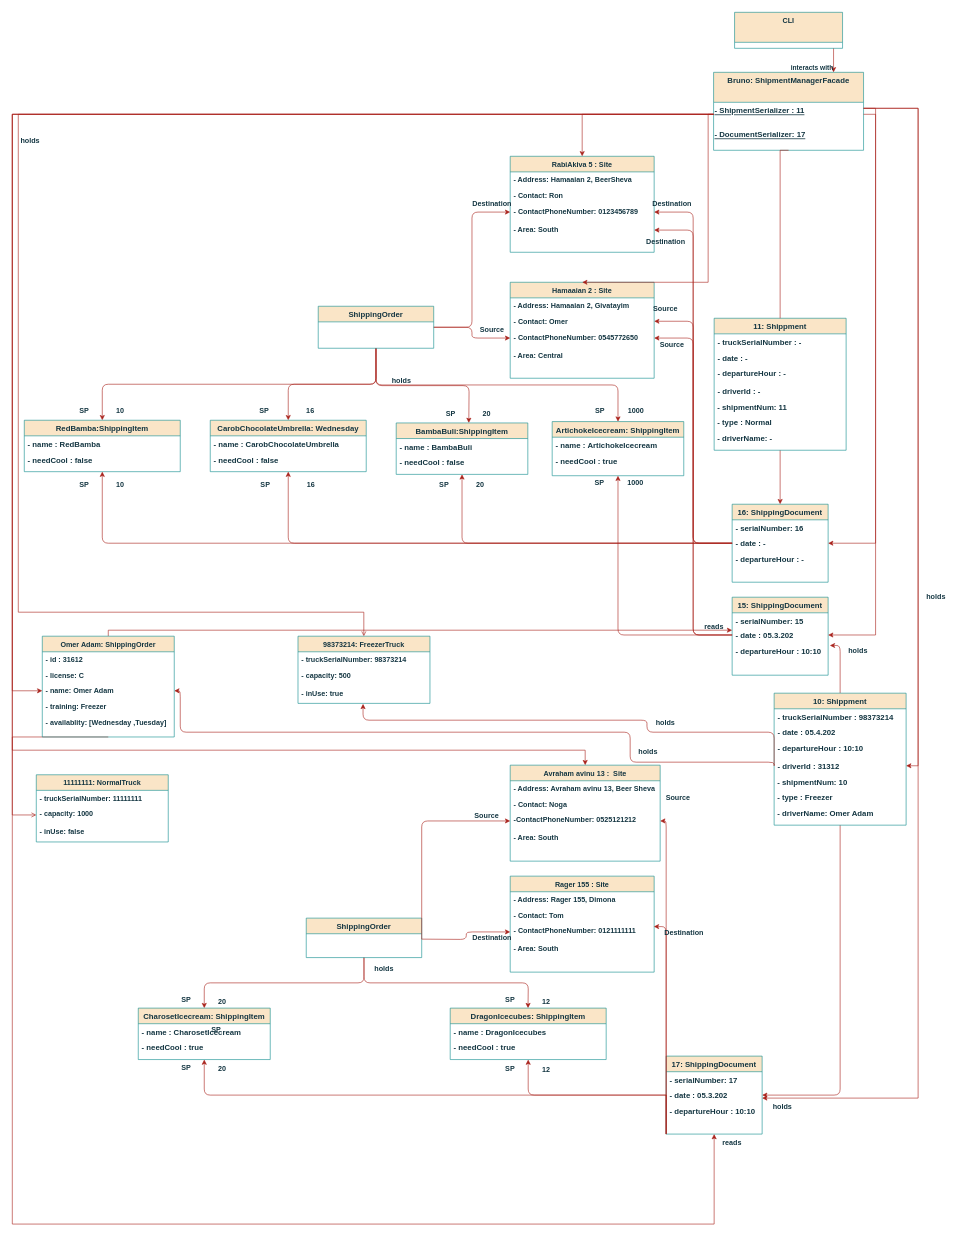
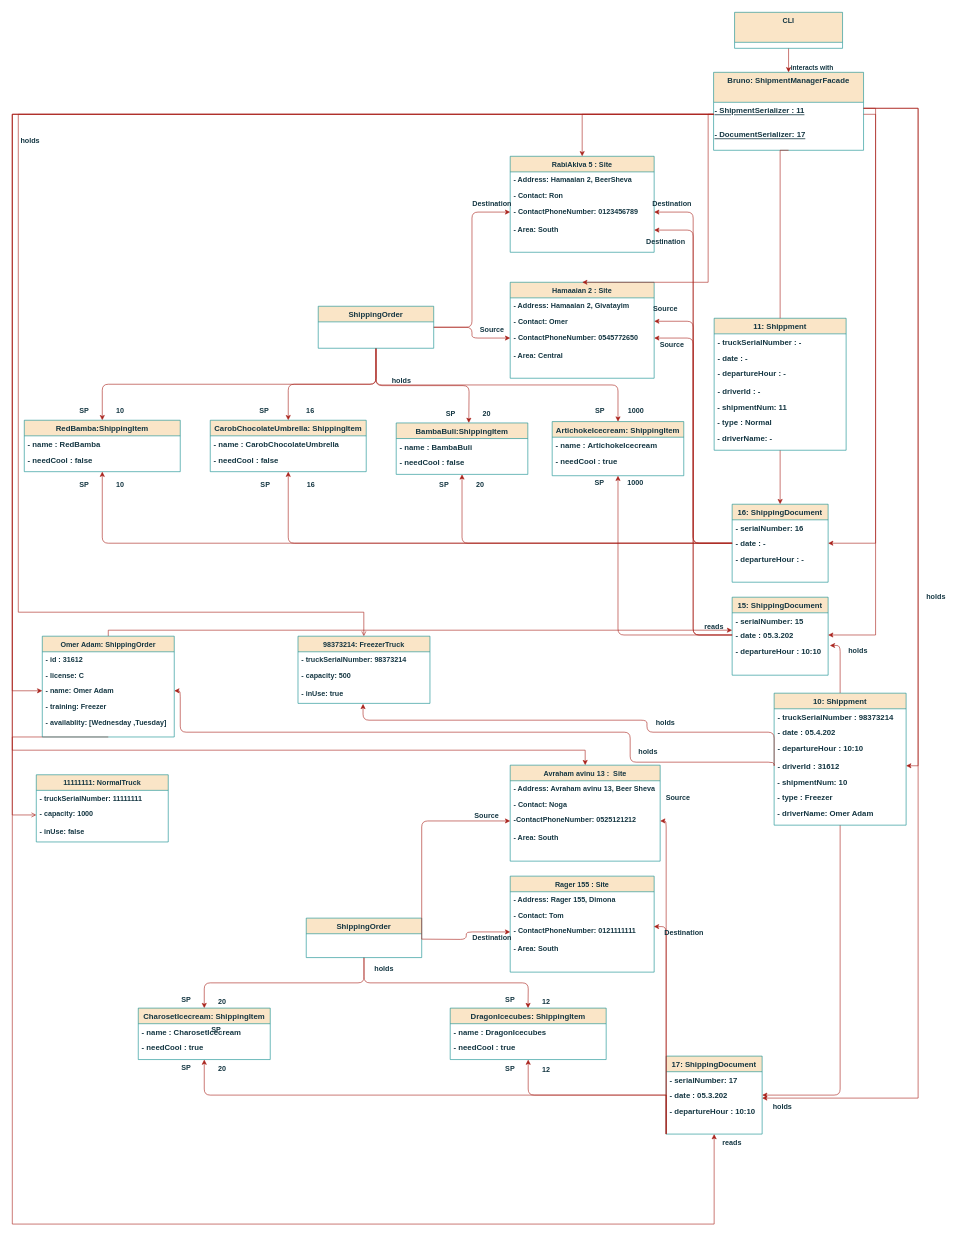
(834, 59) -> (789, 59)
(288, 429) -> (288, 429)
(812, 767) -> (812, 767)
